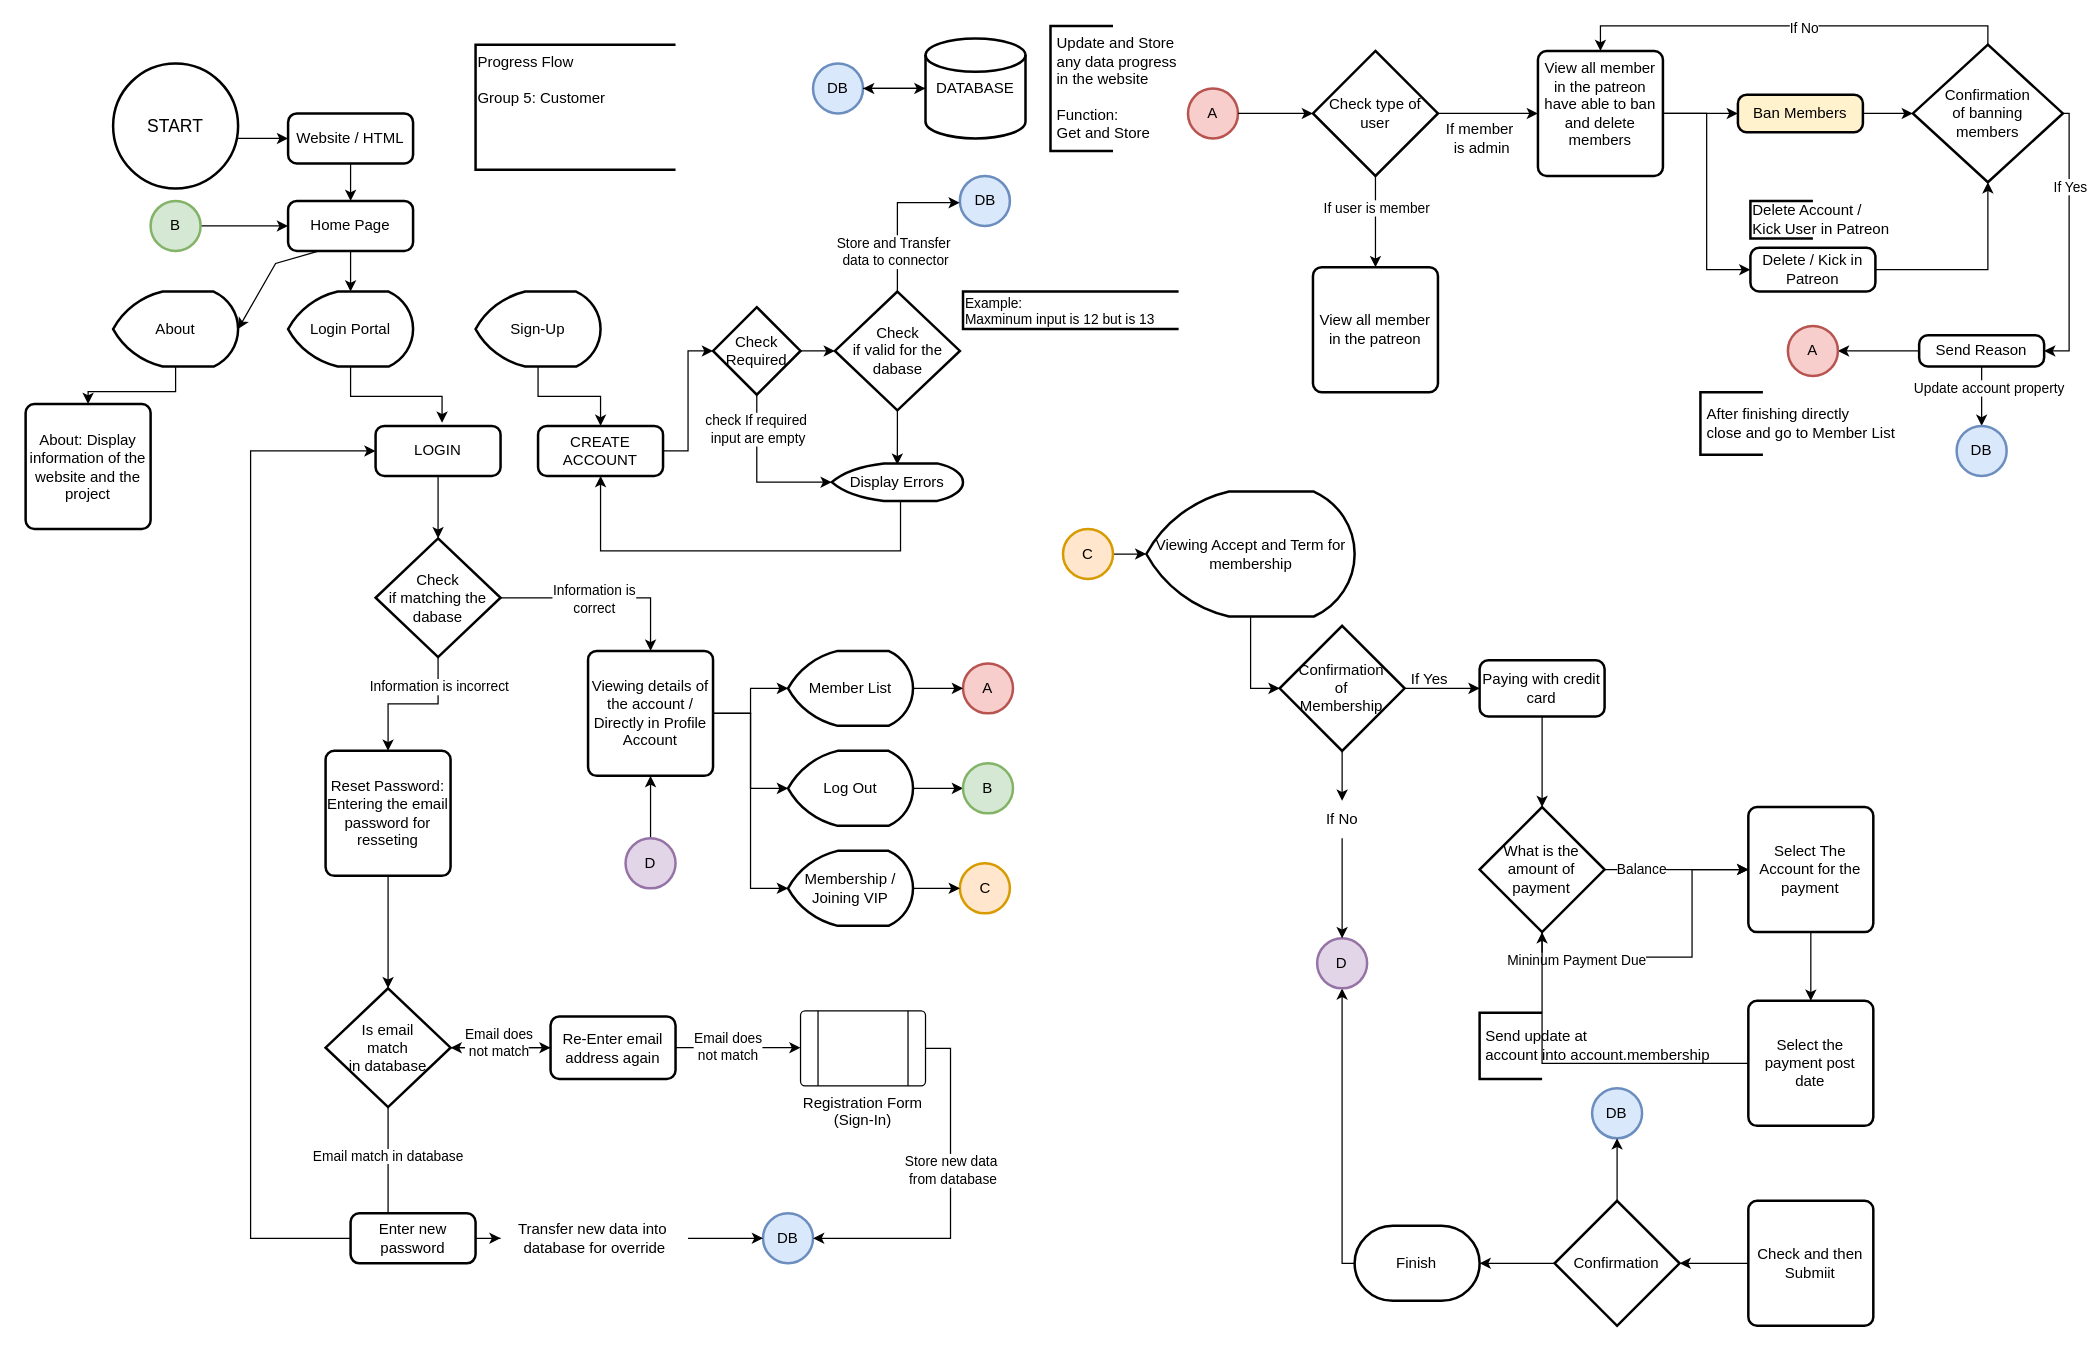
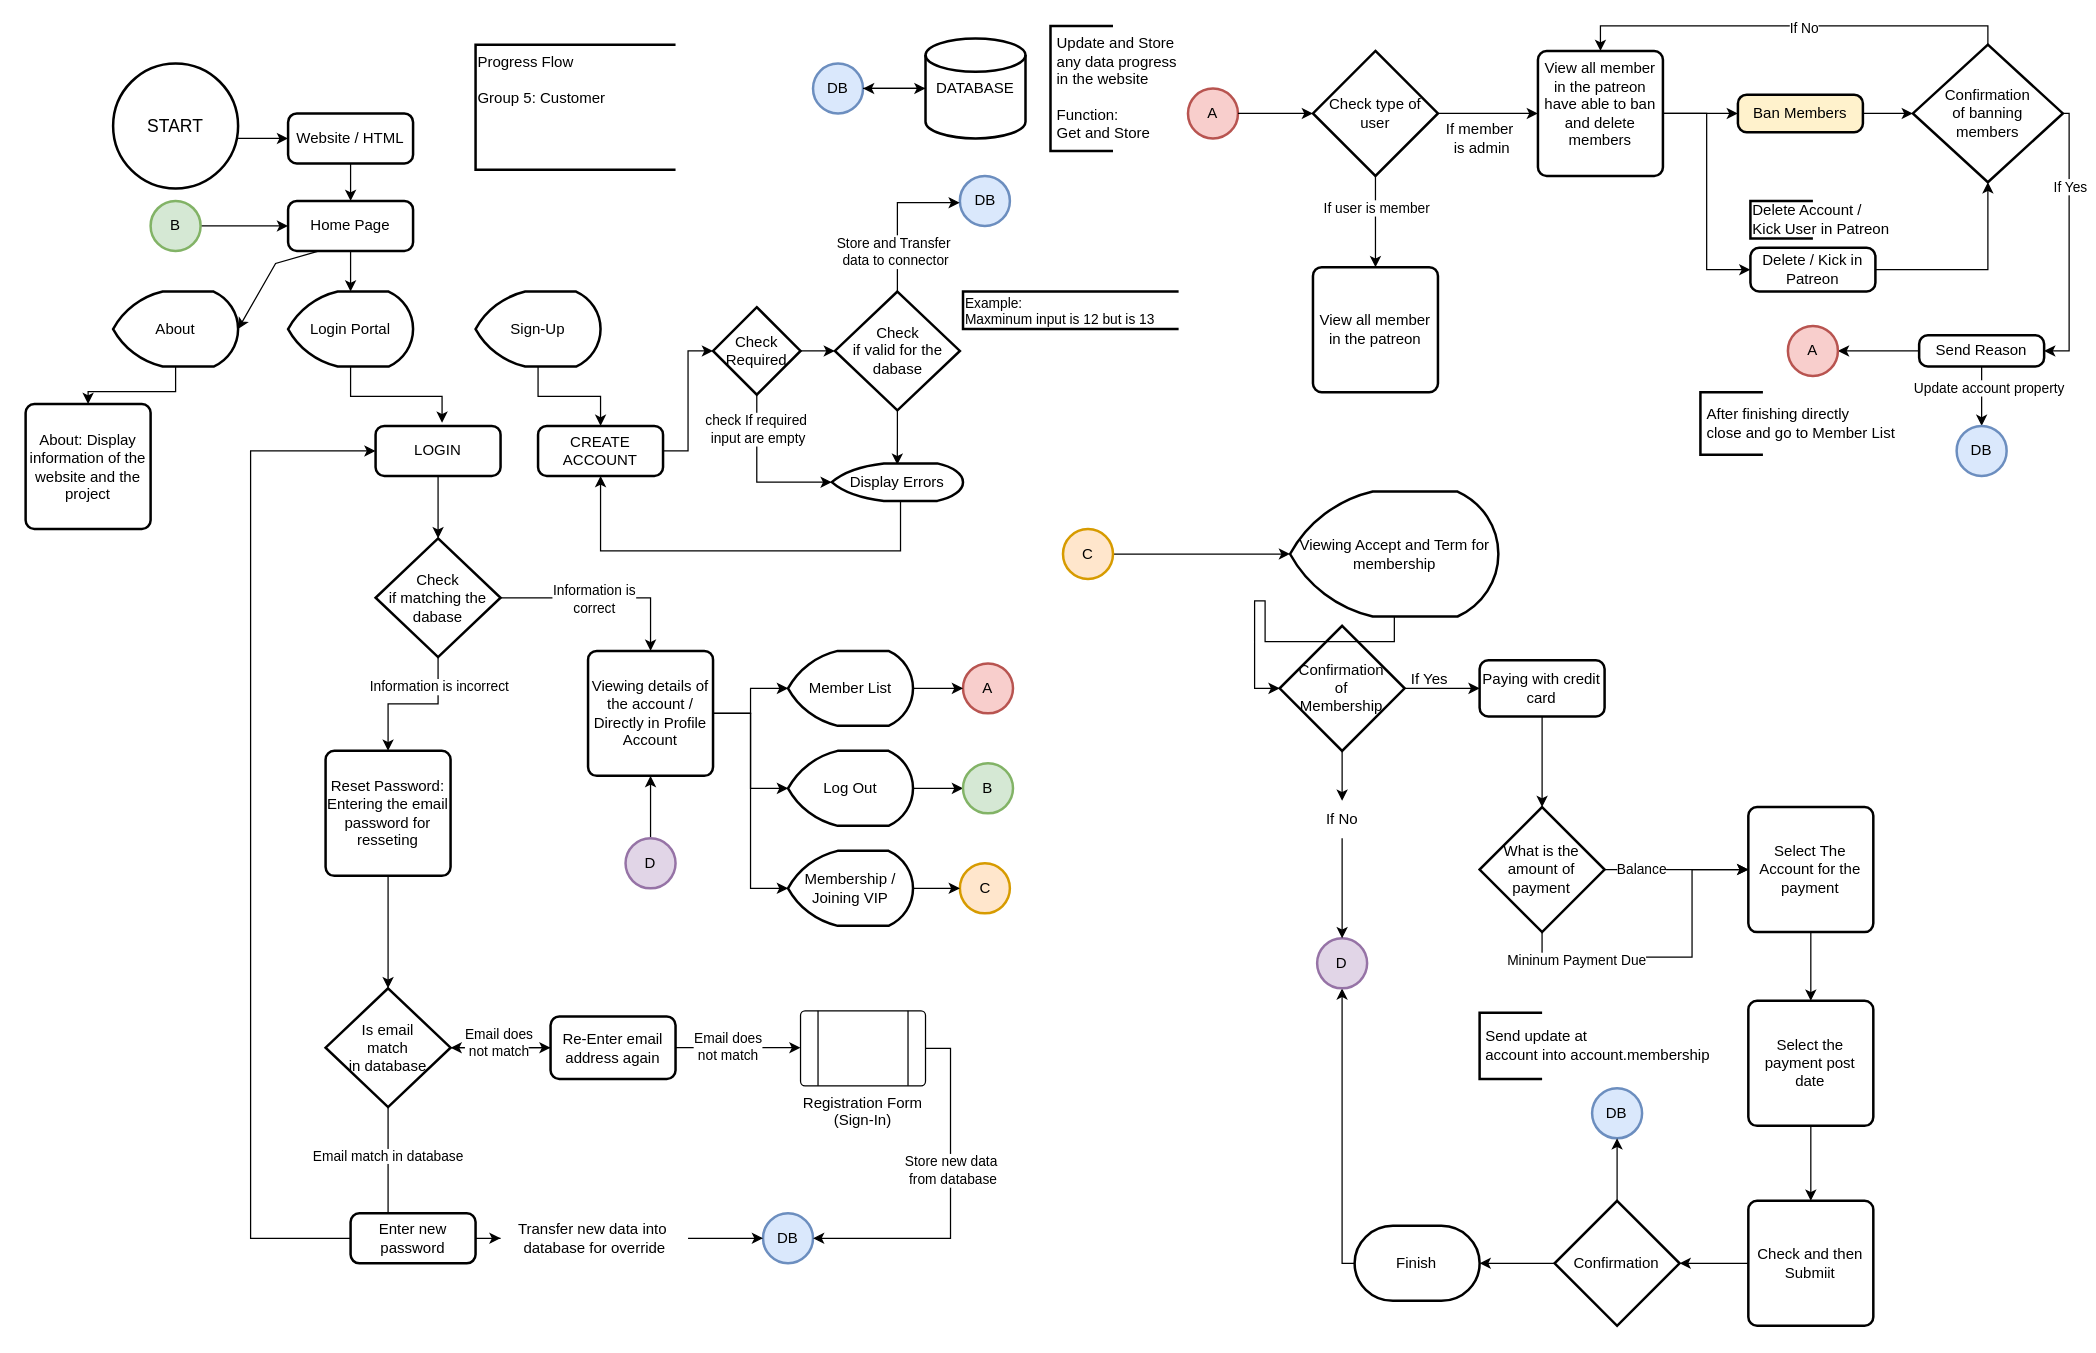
(1251, 554) -> (1394, 554)
(1593, 1063) -> (1811, 1159)
